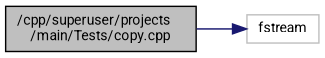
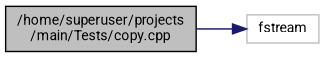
(101, 29) -> (101, 29)
